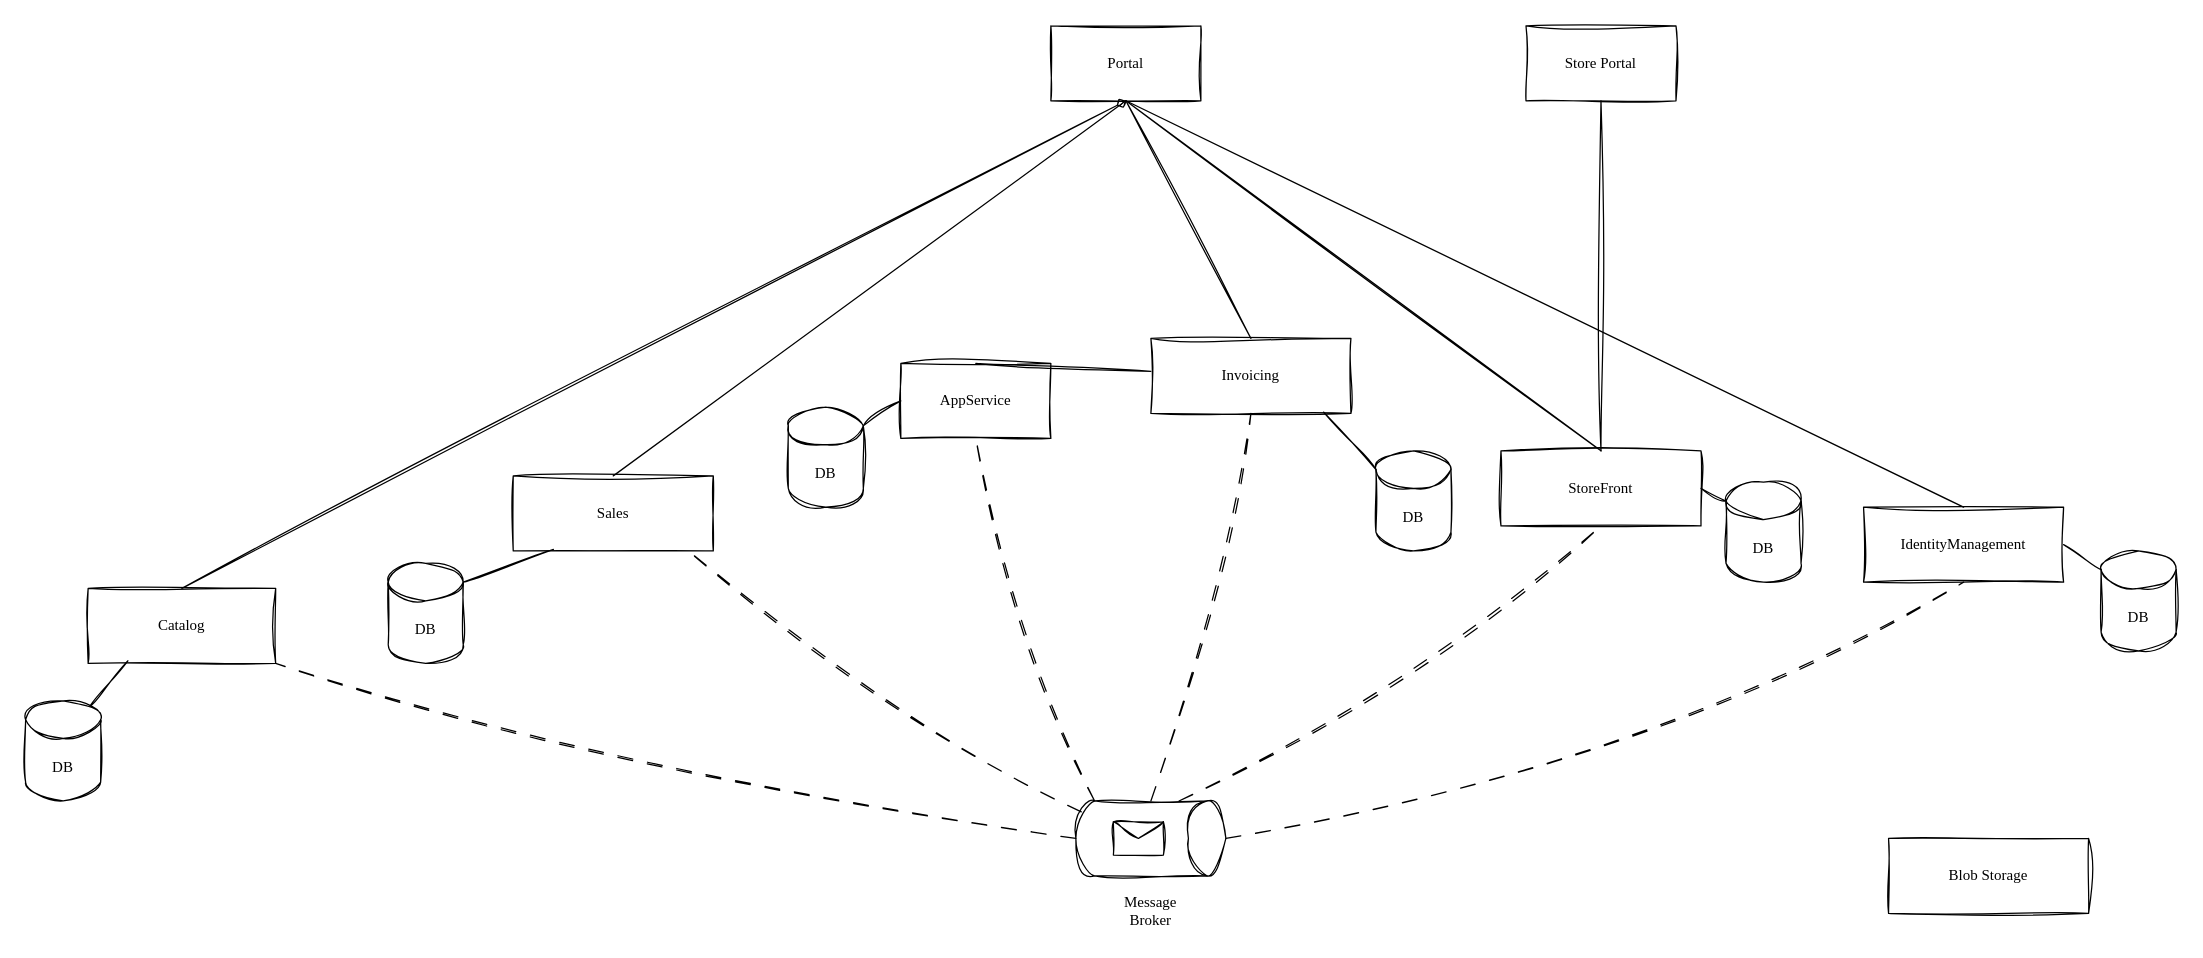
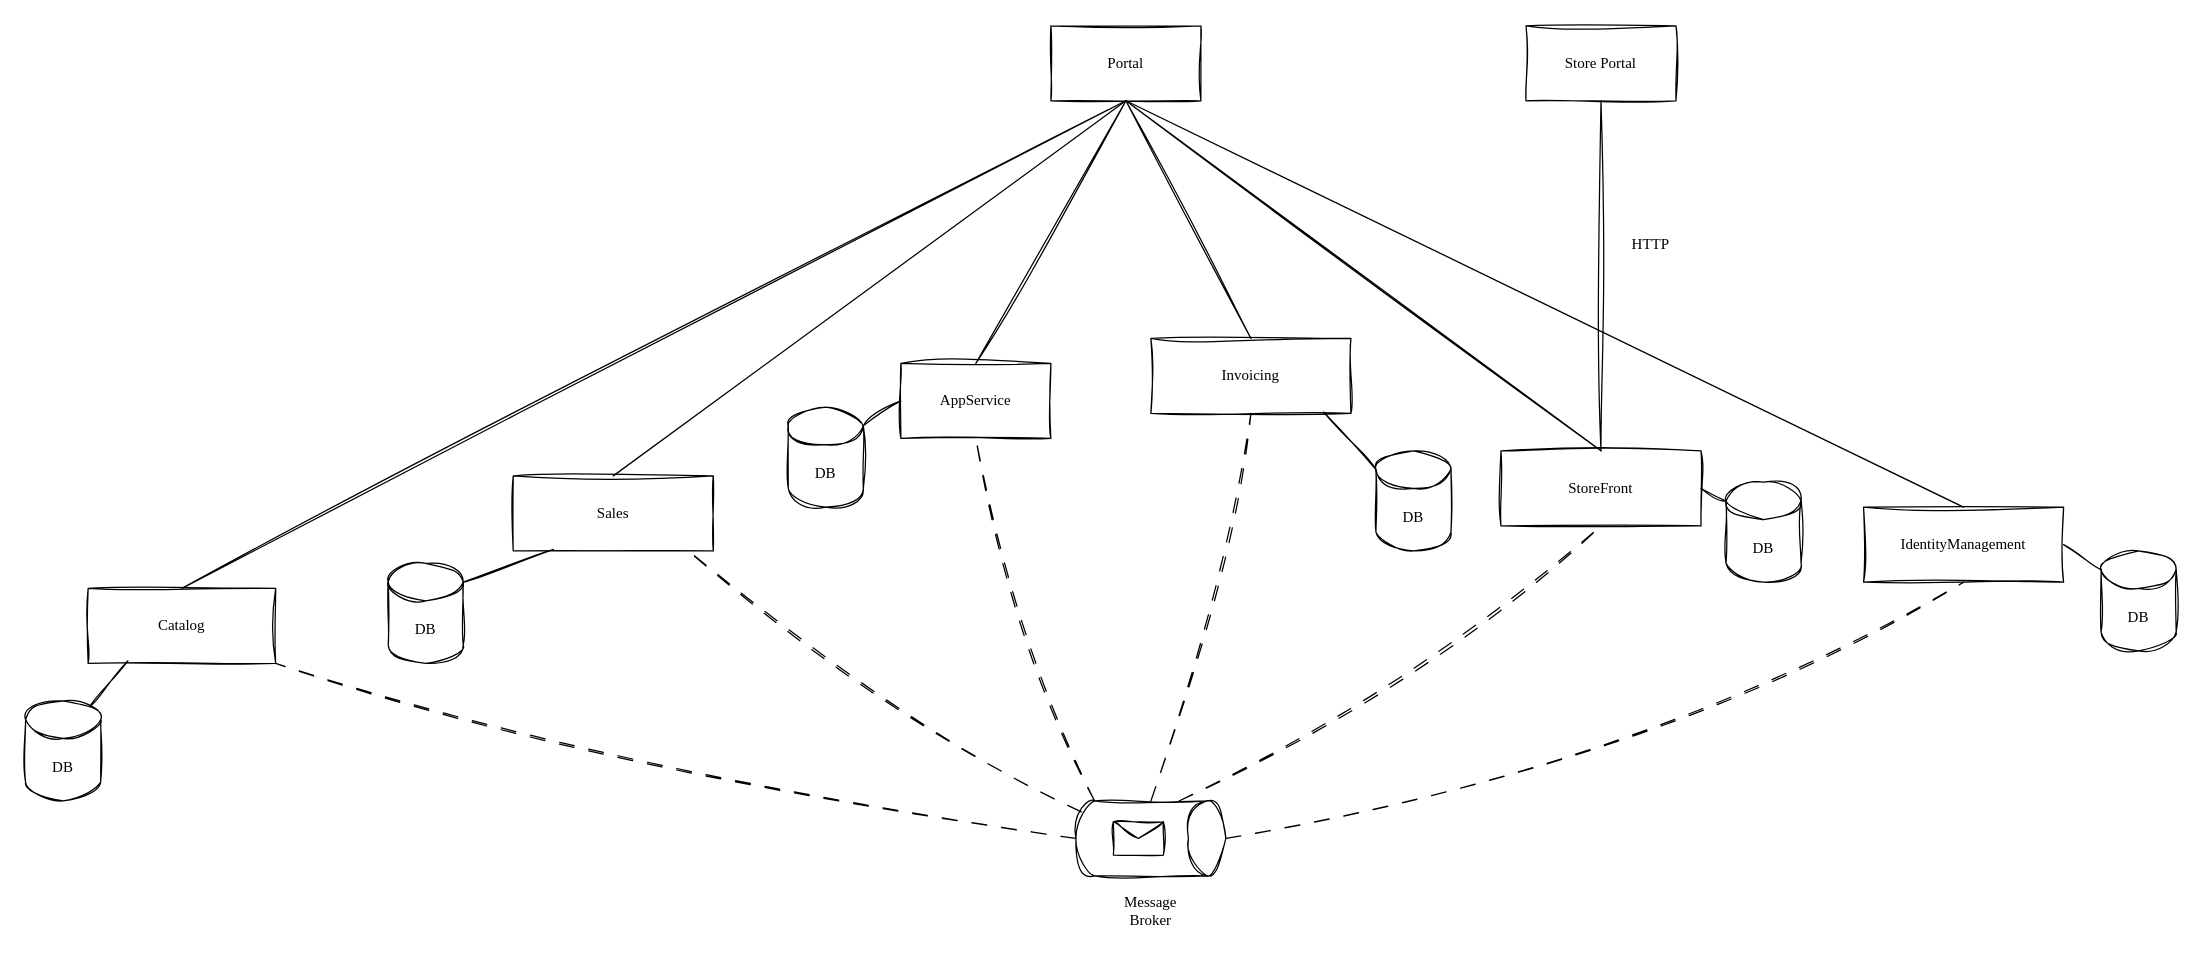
(1072, 128) -> (1072, 128)
none -> (1651, 244)
(1088, 368) -> (1051, 231)
(1988, 876) -> none
